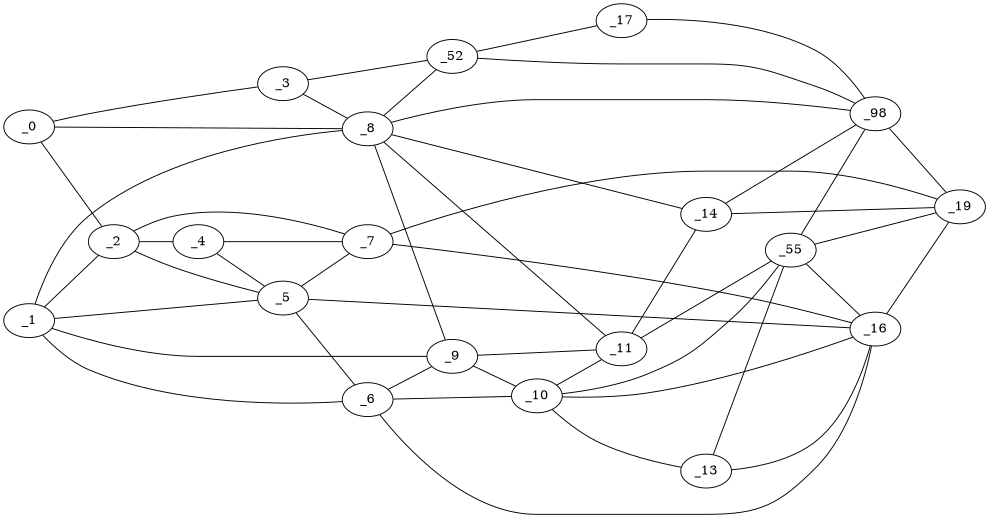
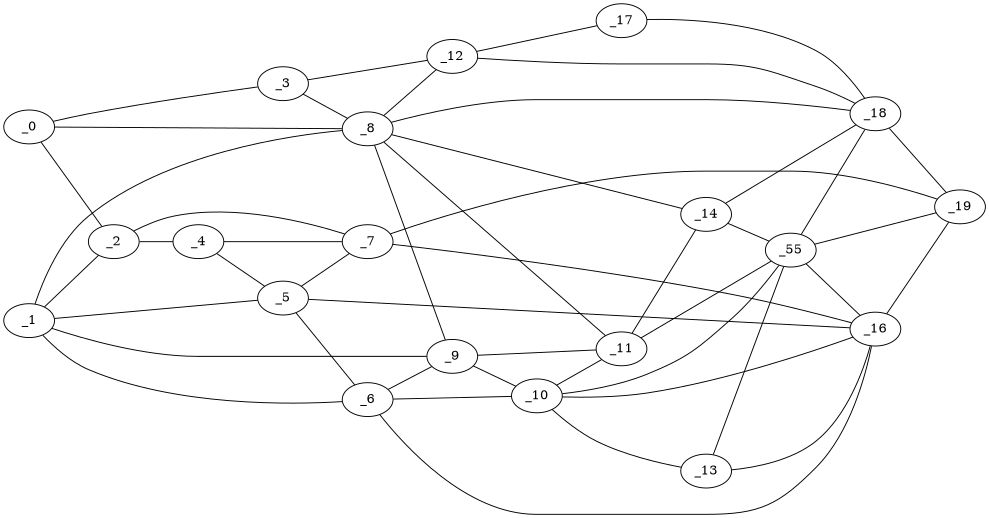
(452, 56) -> (452, 56)
(875, 114) -> (875, 114)
(833, 211) -> (748, 232)
(196, 275) -> none
